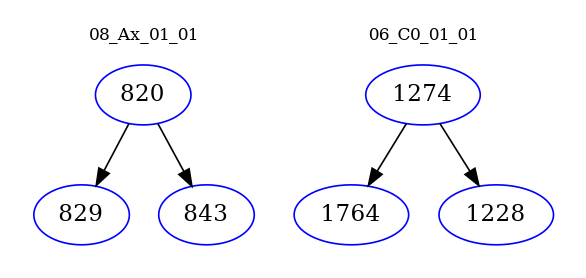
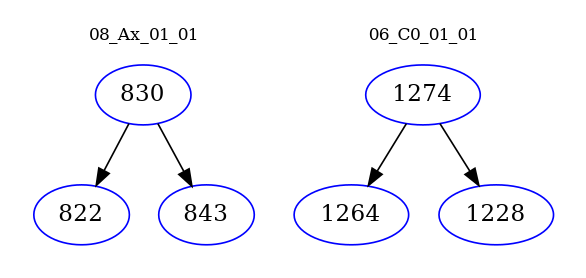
(143, 95) -> (143, 95)
(82, 215) -> (82, 215)
(351, 215) -> (351, 215)
